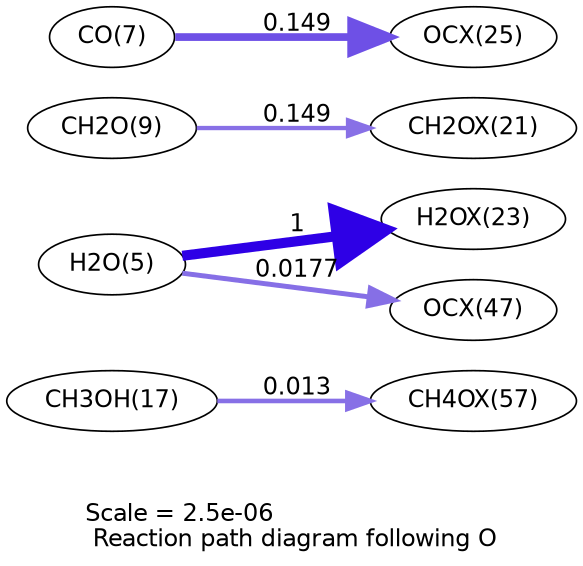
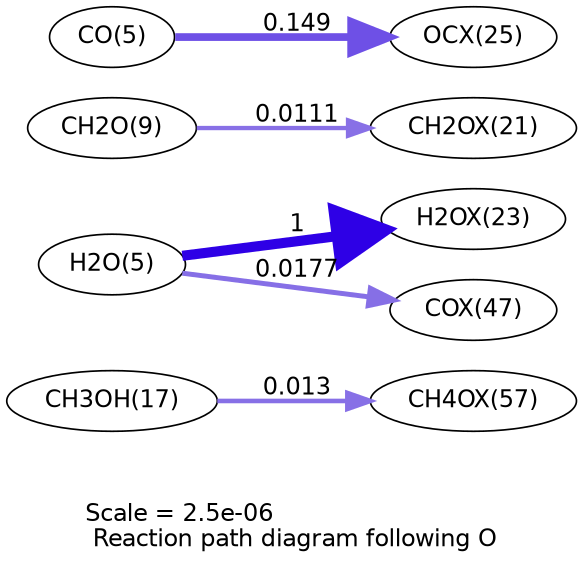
(112, 37) -> (112, 37)
(294, 115) -> (294, 115)
(473, 310) -> (473, 310)
